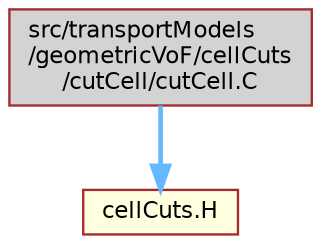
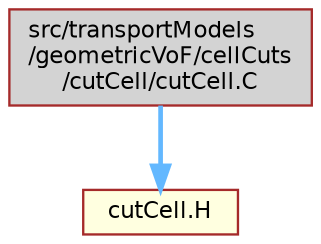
(161, 212) -> (161, 212)
